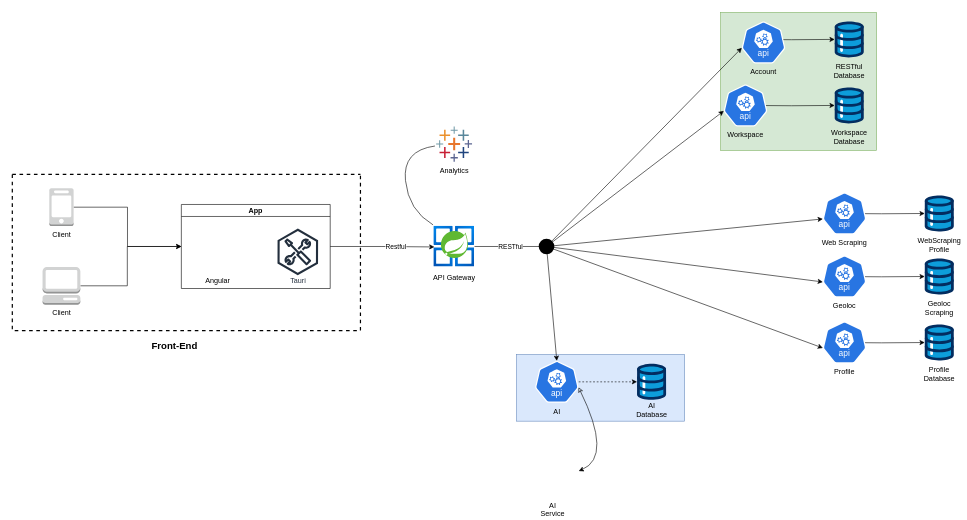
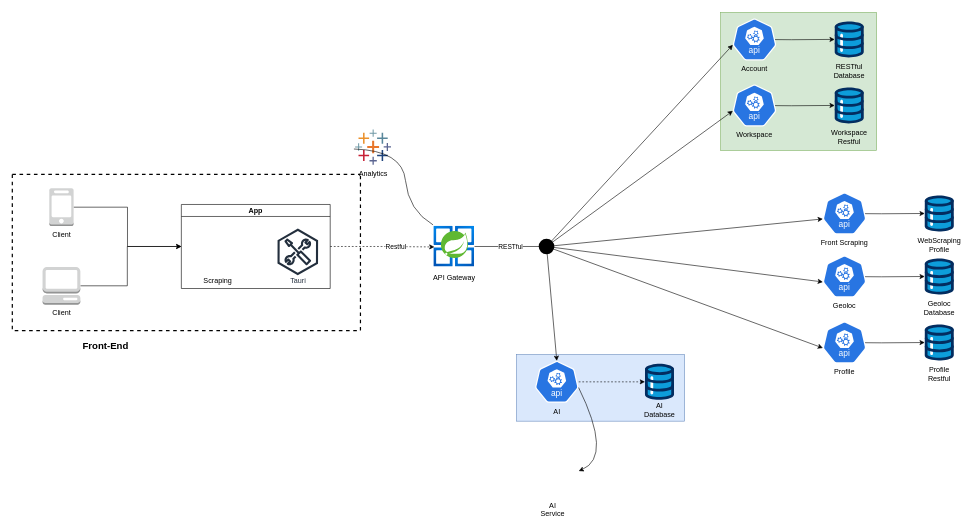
(763, 42) -> (754, 39)
(745, 105) -> (754, 105)
(849, 137) -> (849, 137)
(454, 144) -> (373, 147)
(844, 224) -> (844, 224)
(358, 246) -> (358, 246)
(218, 281) -> (218, 281)
(939, 308) -> (939, 308)
(174, 345) -> (105, 345)
(939, 374) -> (939, 374)
(651, 382) -> (659, 382)
(581, 392) -> (580, 390)
